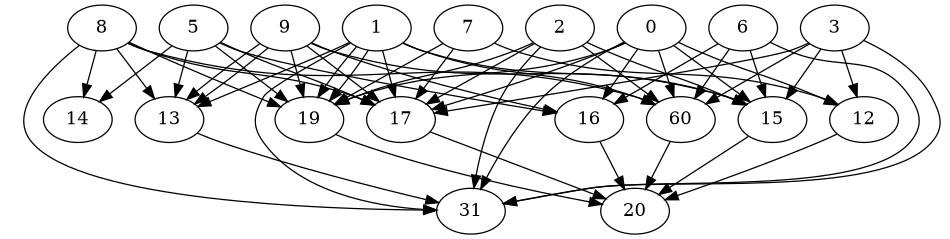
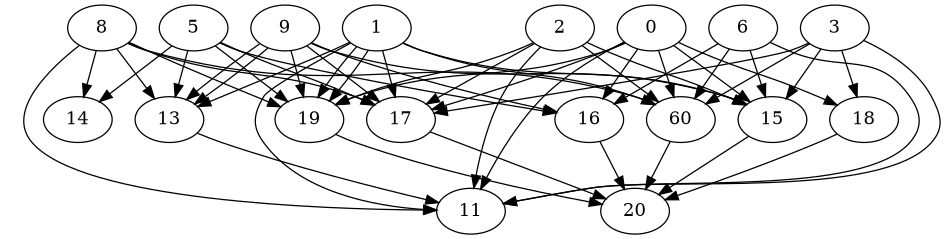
(468, 28) -> none
(864, 120) -> (864, 120)
(471, 211) -> (471, 211)
